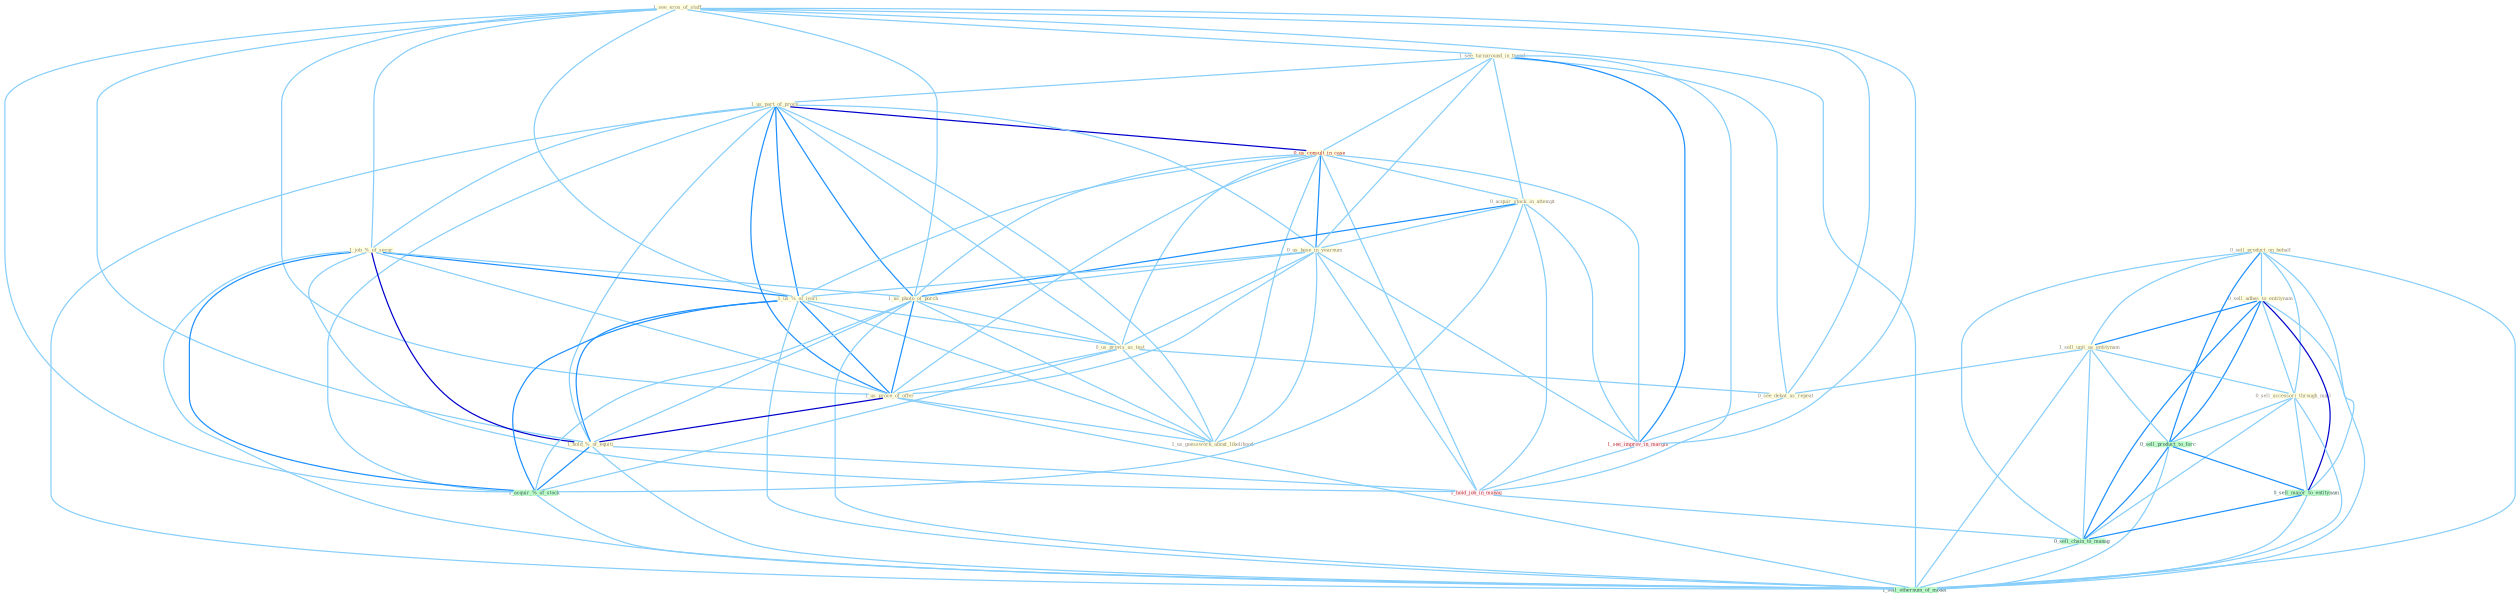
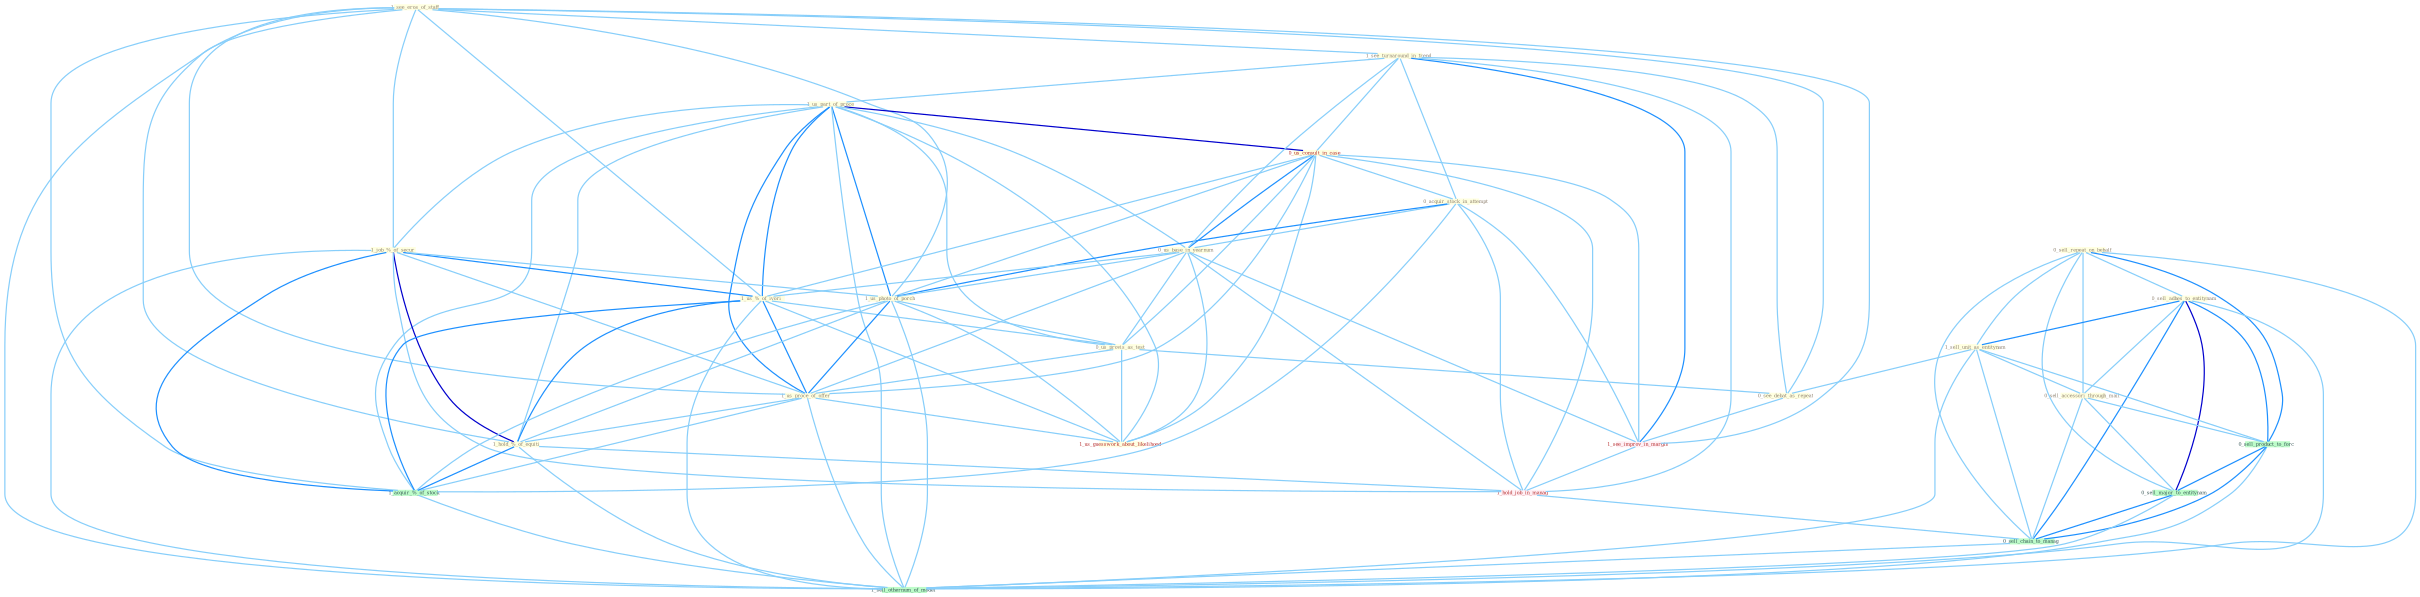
(2261, 250) -> (2083, 250)
(843, 418) -> (621, 442)
(741, 420) -> (662, 420)
(1214, 444) -> (1122, 444)
(2298, 539) -> none
